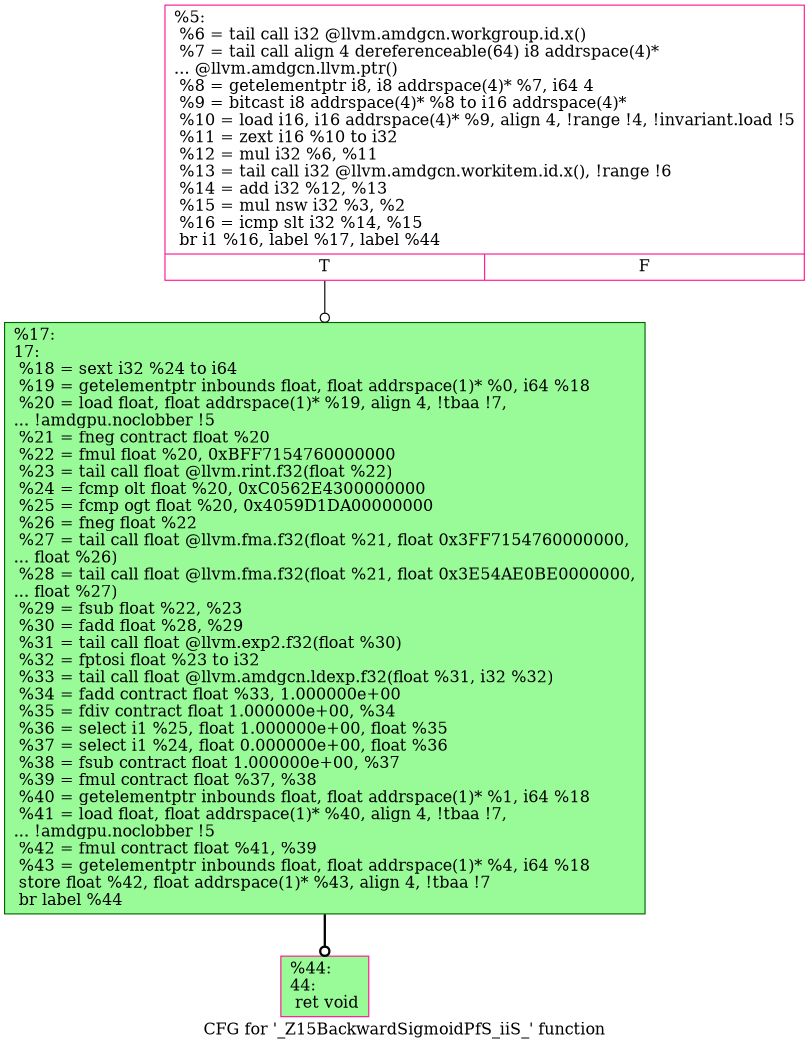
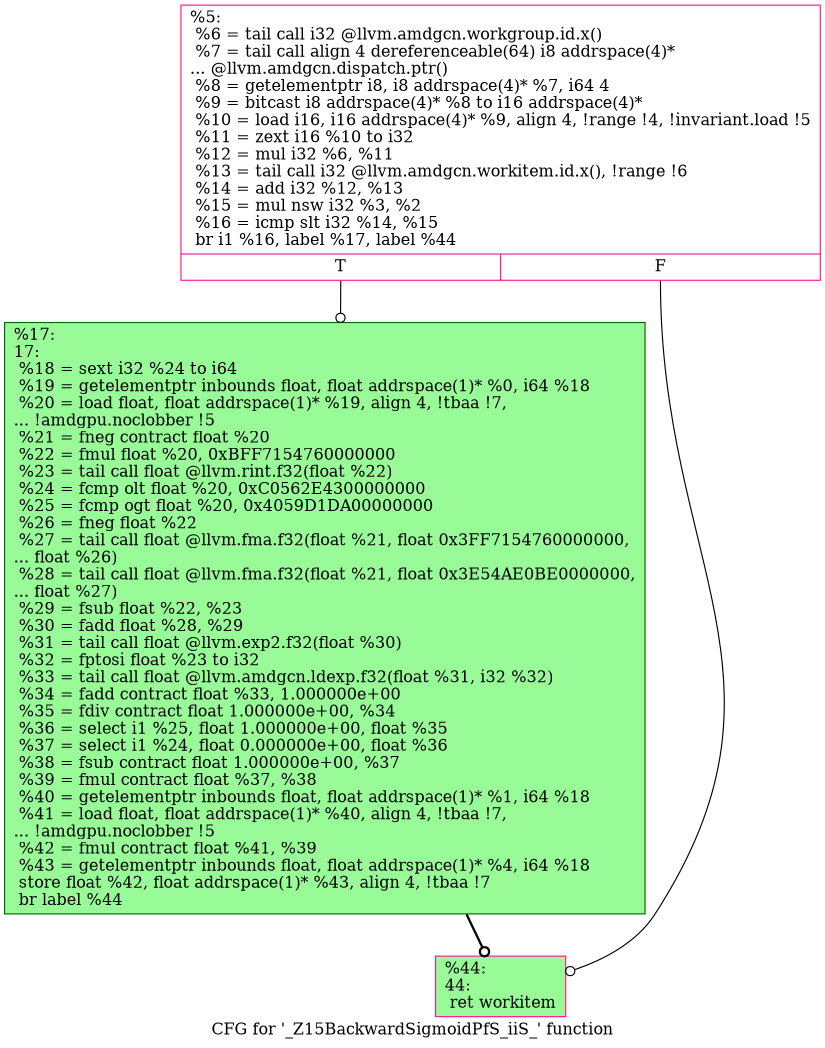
(286, 69) -> (319, 69)
none -> (720, 652)
(325, 1003) -> (501, 1003)
